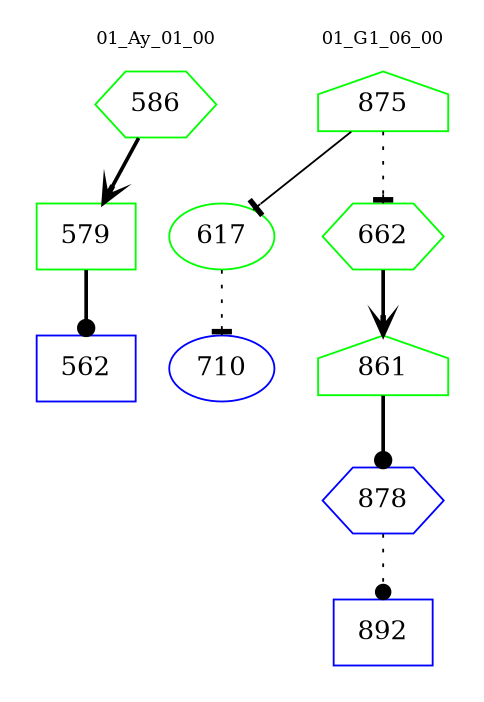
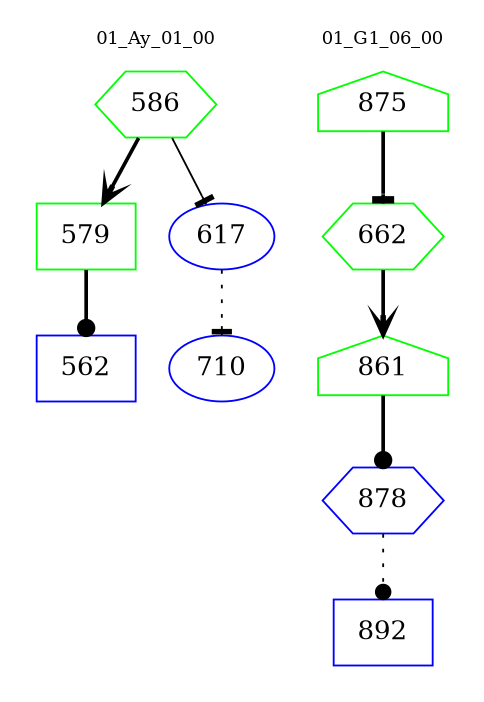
(317, 159) -> (187, 167)
(383, 163) -> (383, 163)
(222, 236) -> (222, 236)
